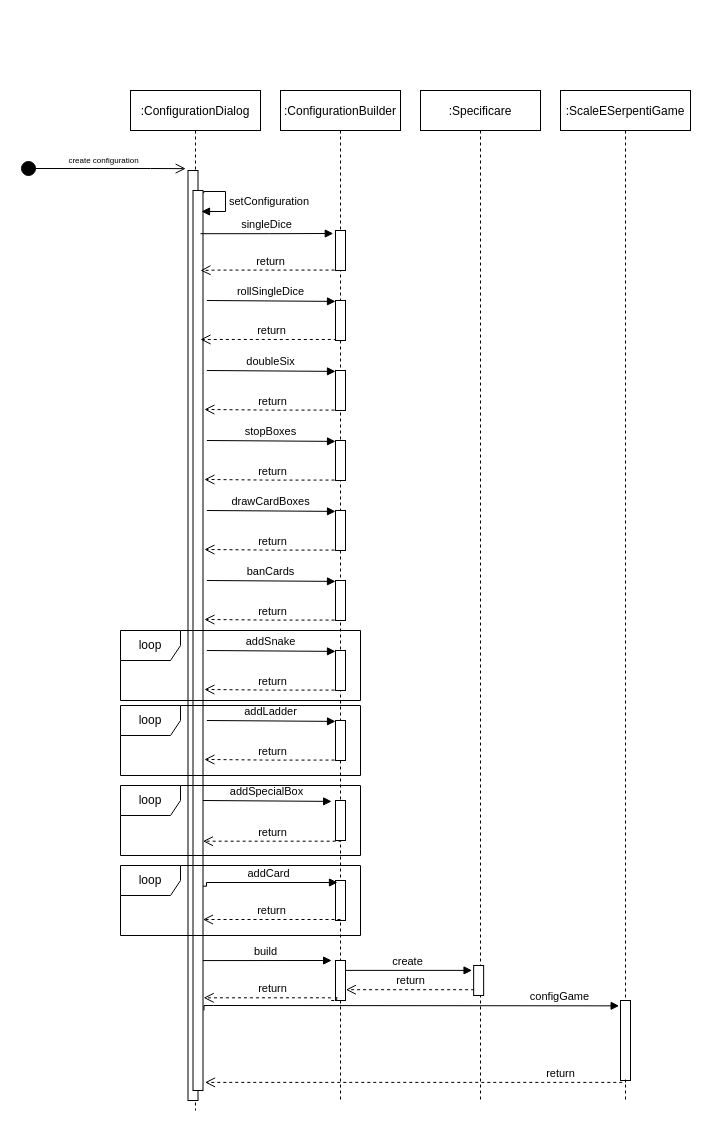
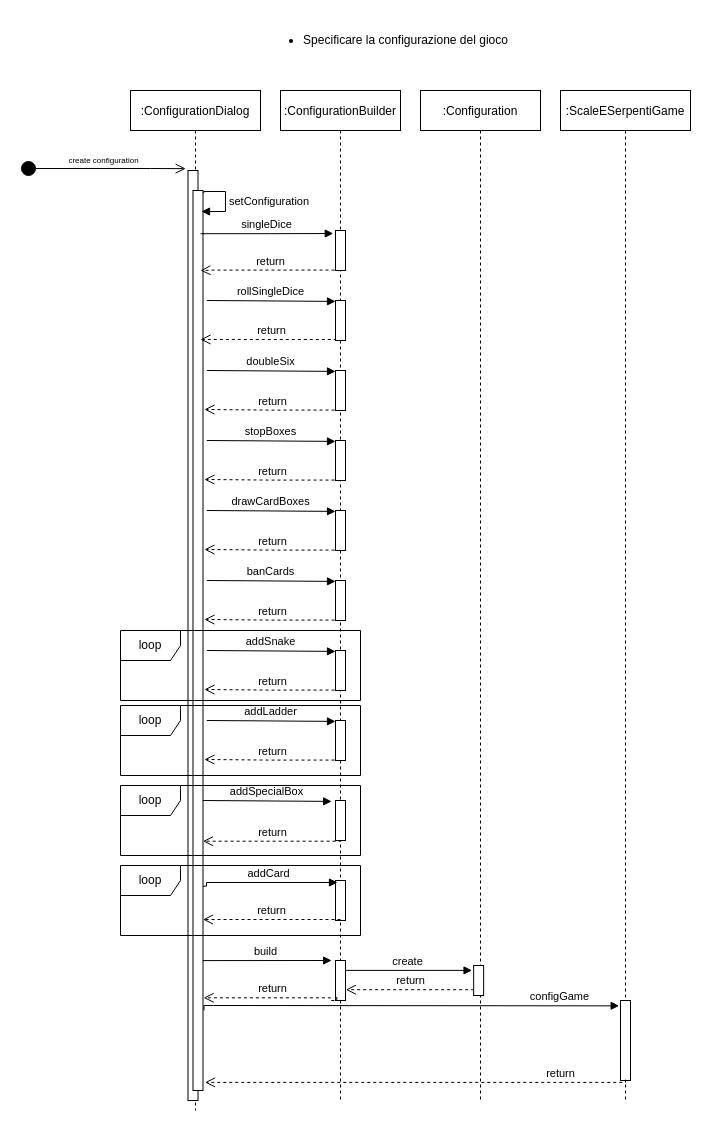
none -> (386, 41)
(480, 111) -> (480, 111)
